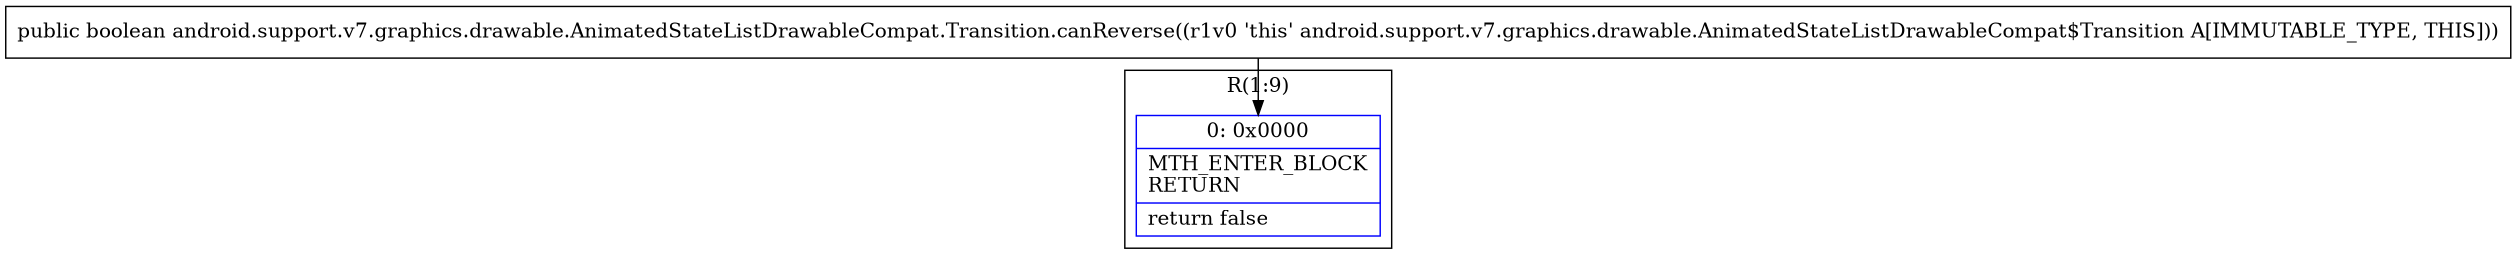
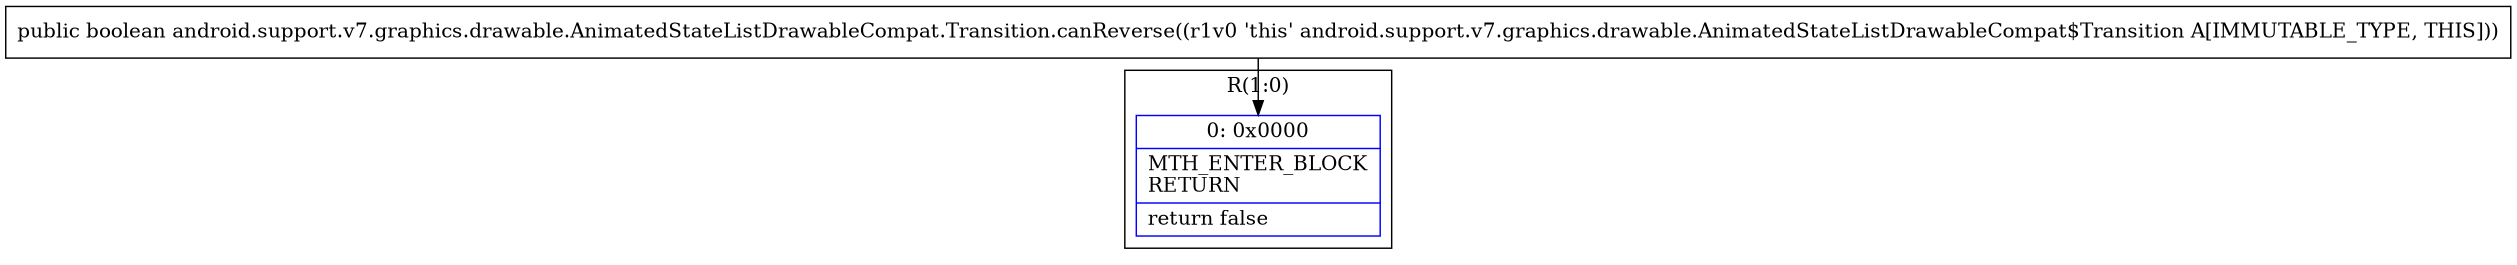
(1258, 87) -> (1258, 87)
